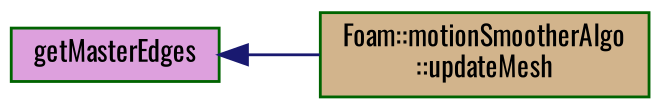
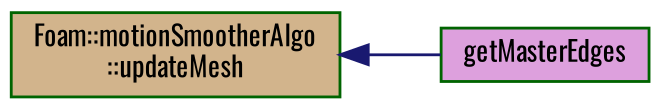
(284, 55) -> (404, 55)
